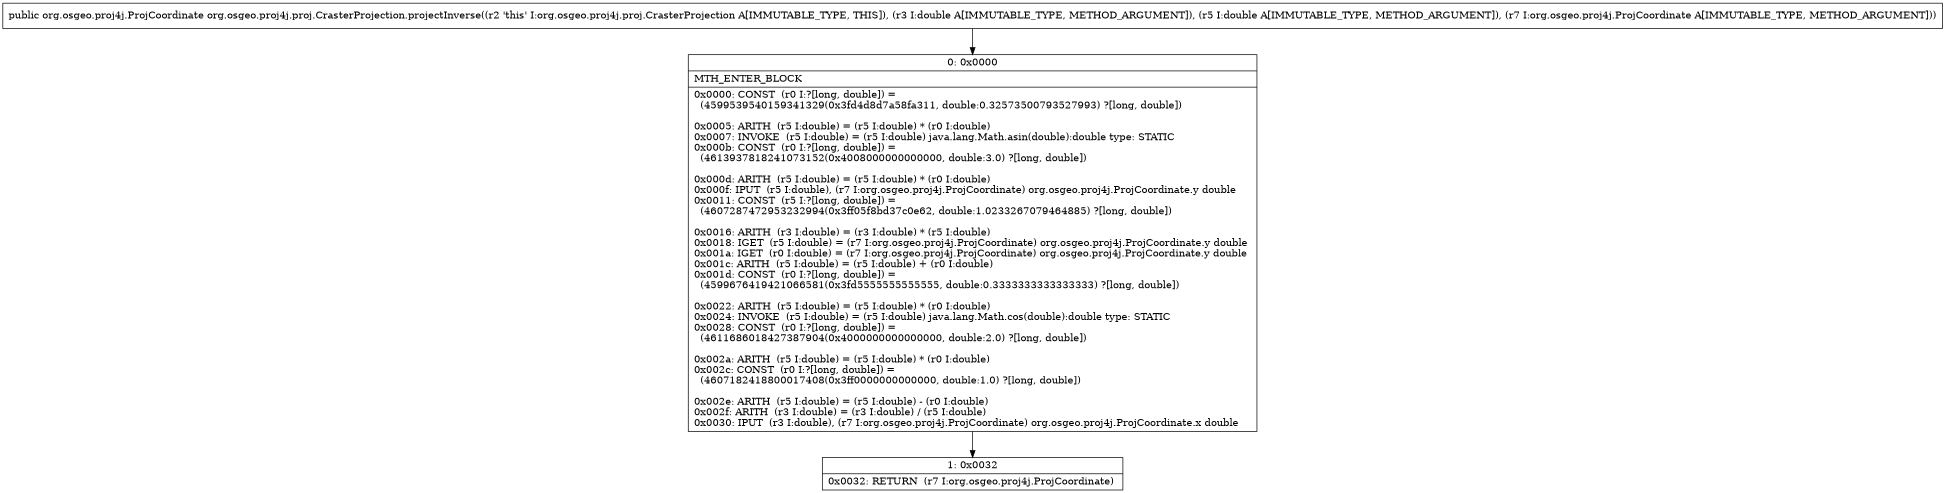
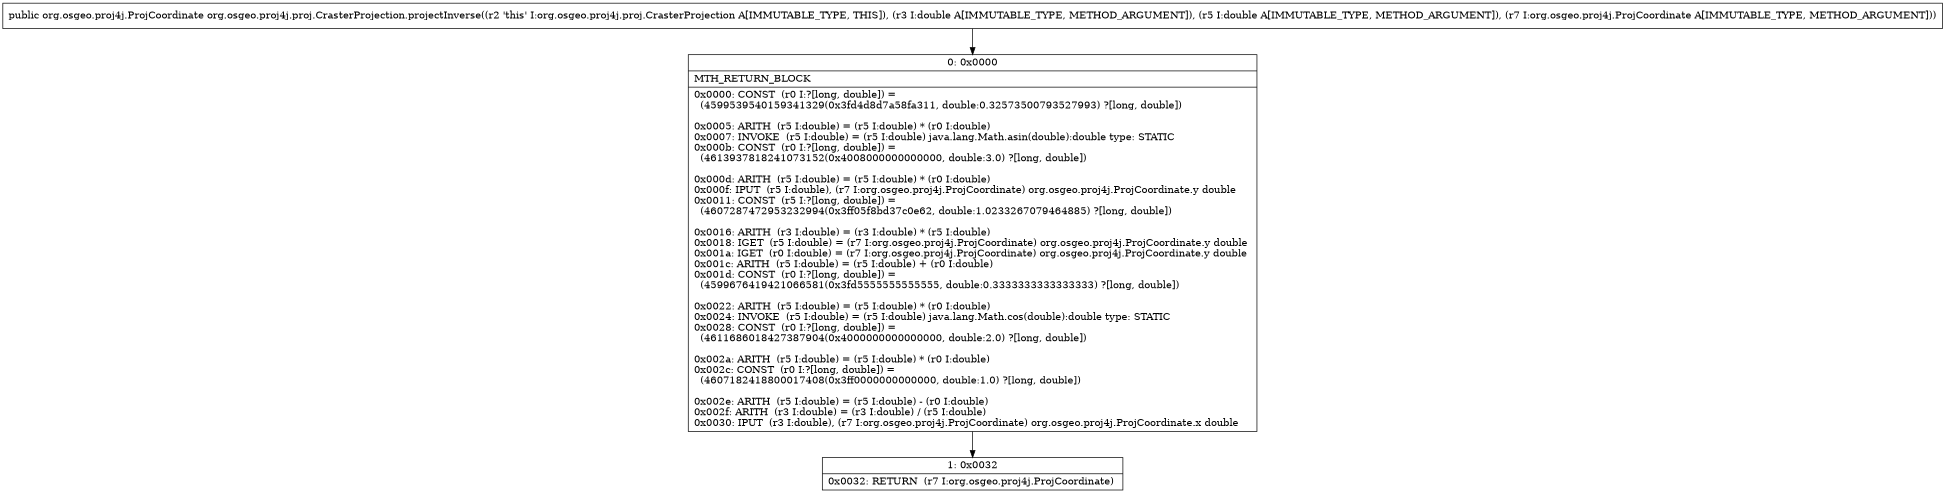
(748, 79) -> (752, 79)
